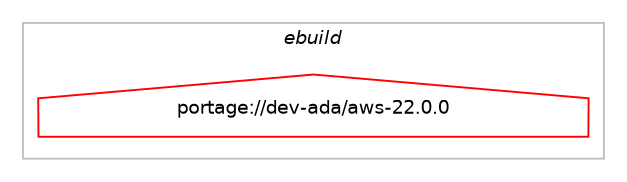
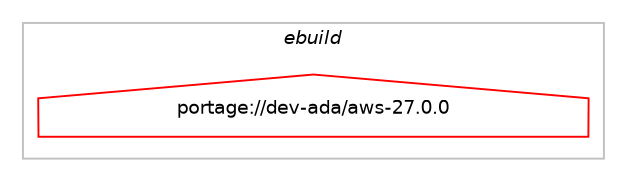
(313, 109) -> (313, 109)
